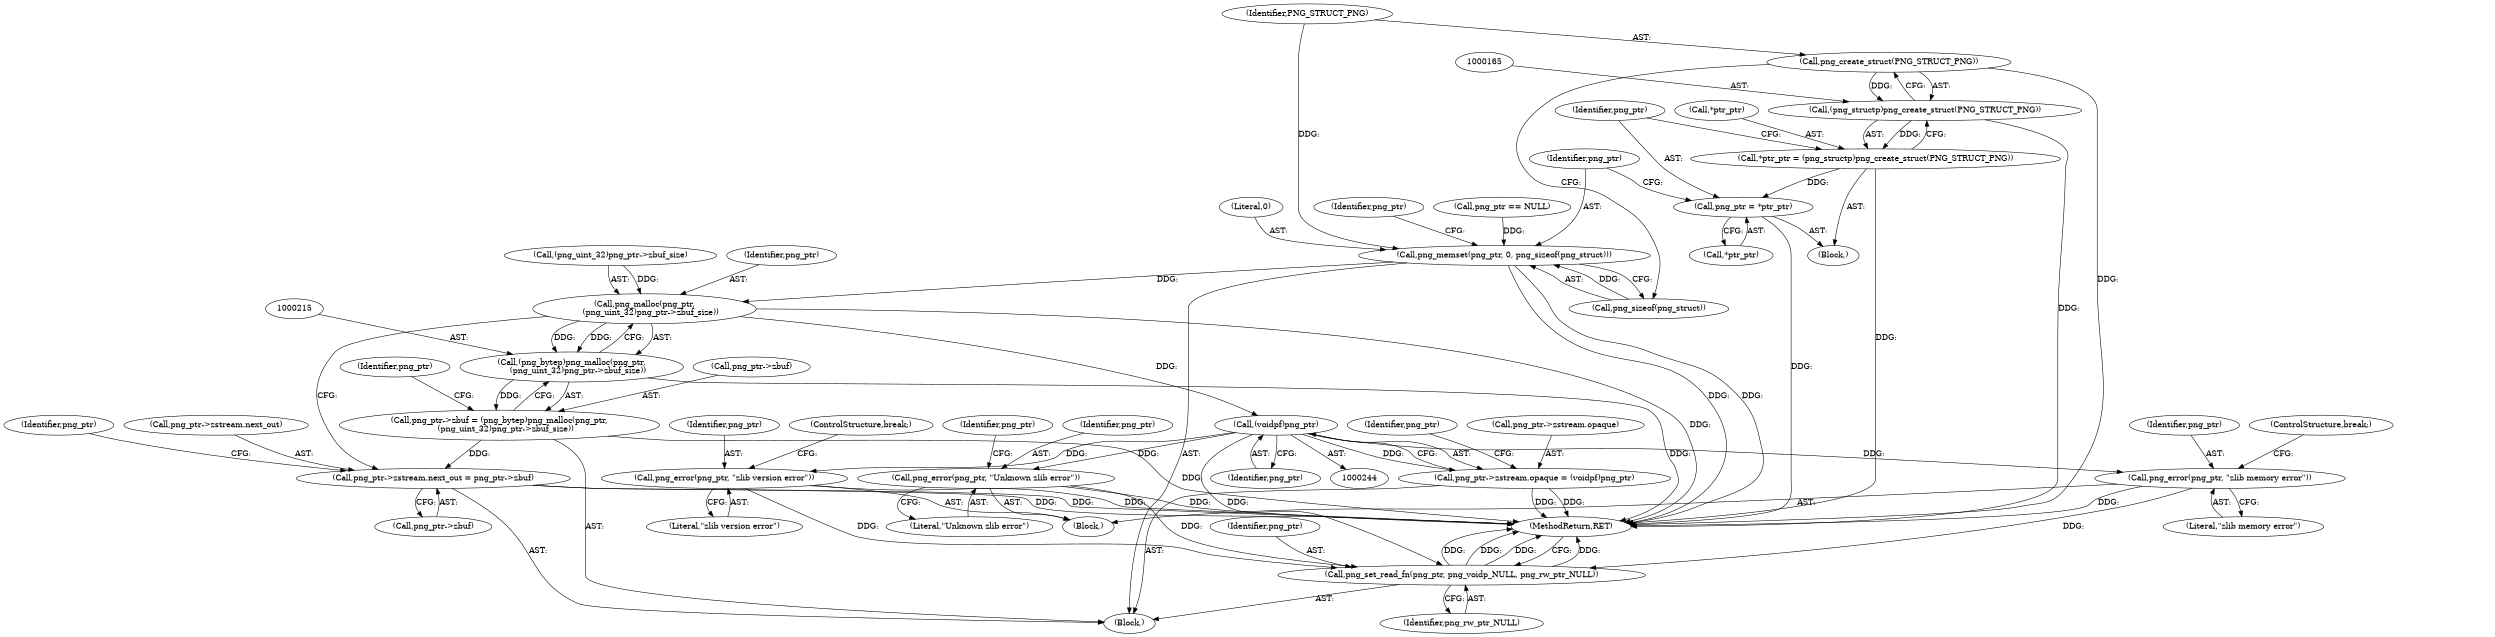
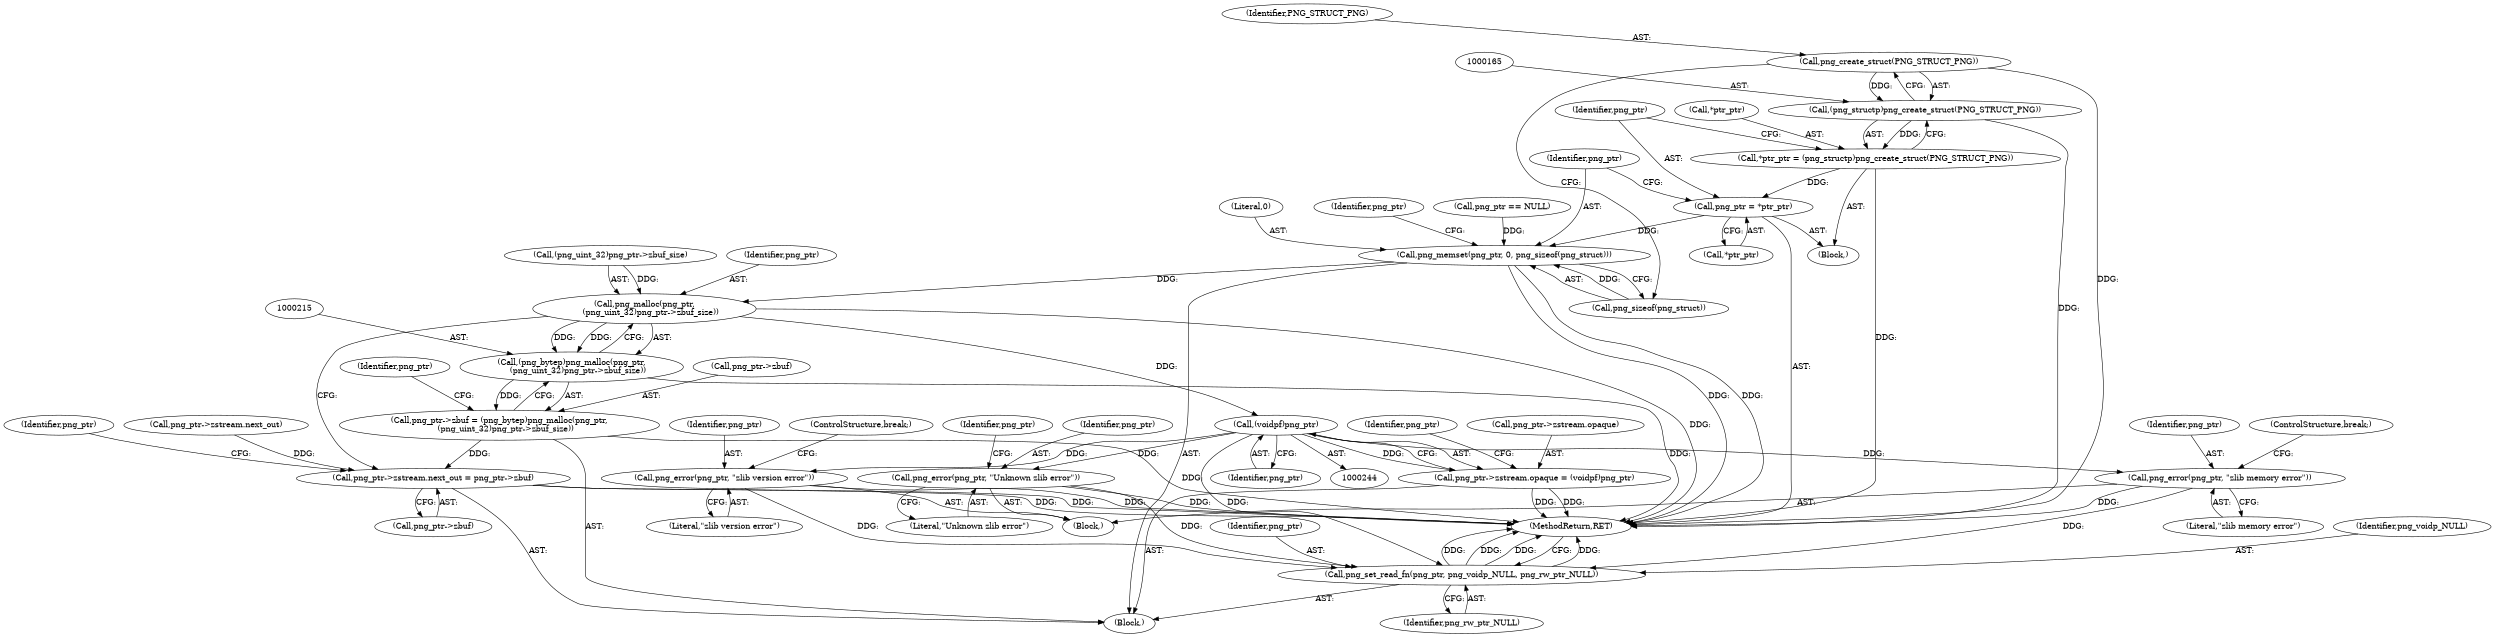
(1298, 170) -> (1630, 230)
(1803, 367) -> (1803, 367)
(306, 454) -> (306, 454)
none -> (2412, 527)
